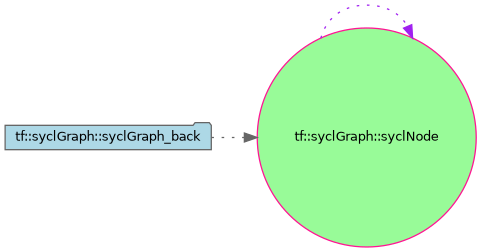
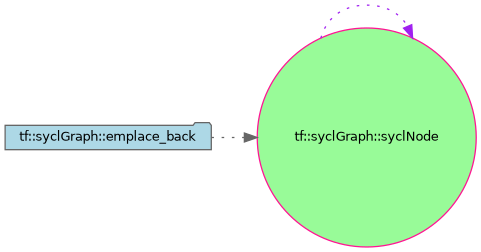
(108, 137) -> (108, 137)
